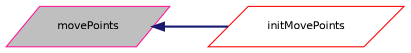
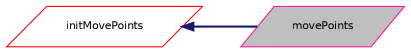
(196, 27) -> (225, 27)
